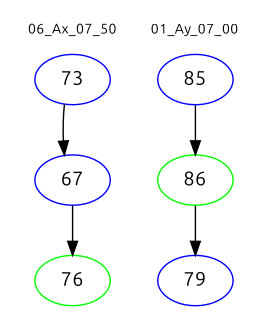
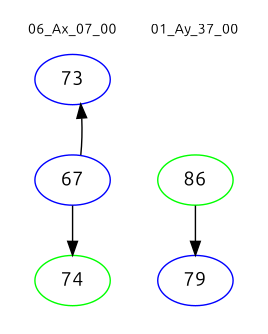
(73, 30) -> (73, 30)
(195, 30) -> (195, 30)
(195, 80) -> none
(63, 123) -> (82, 137)
(73, 281) -> (73, 281)
